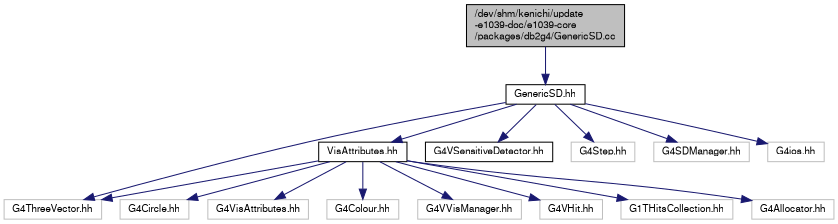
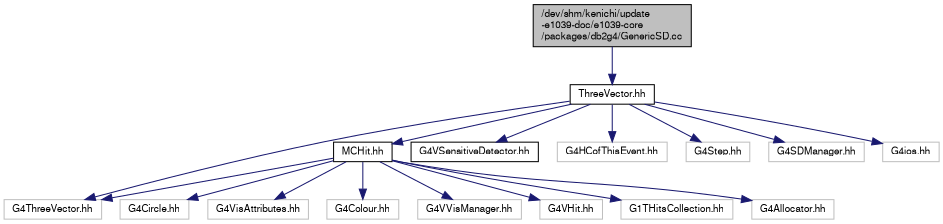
(546, 94) -> (612, 94)
(363, 152) -> (363, 152)
none -> (612, 152)
